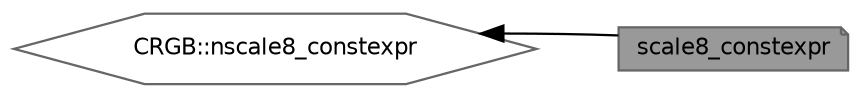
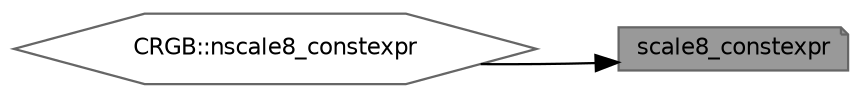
(561, 34) -> (538, 64)
